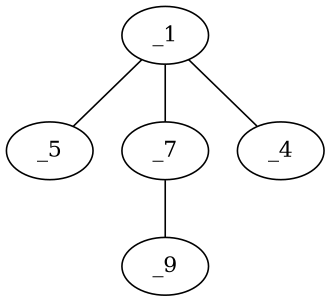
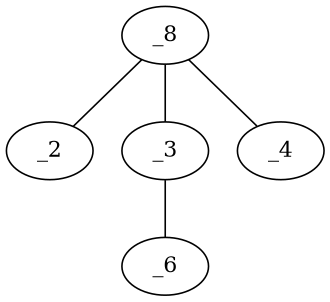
(165, 35) -> (165, 35)
(50, 151) -> (50, 151)
(165, 151) -> (165, 151)
(165, 266) -> (165, 266)
